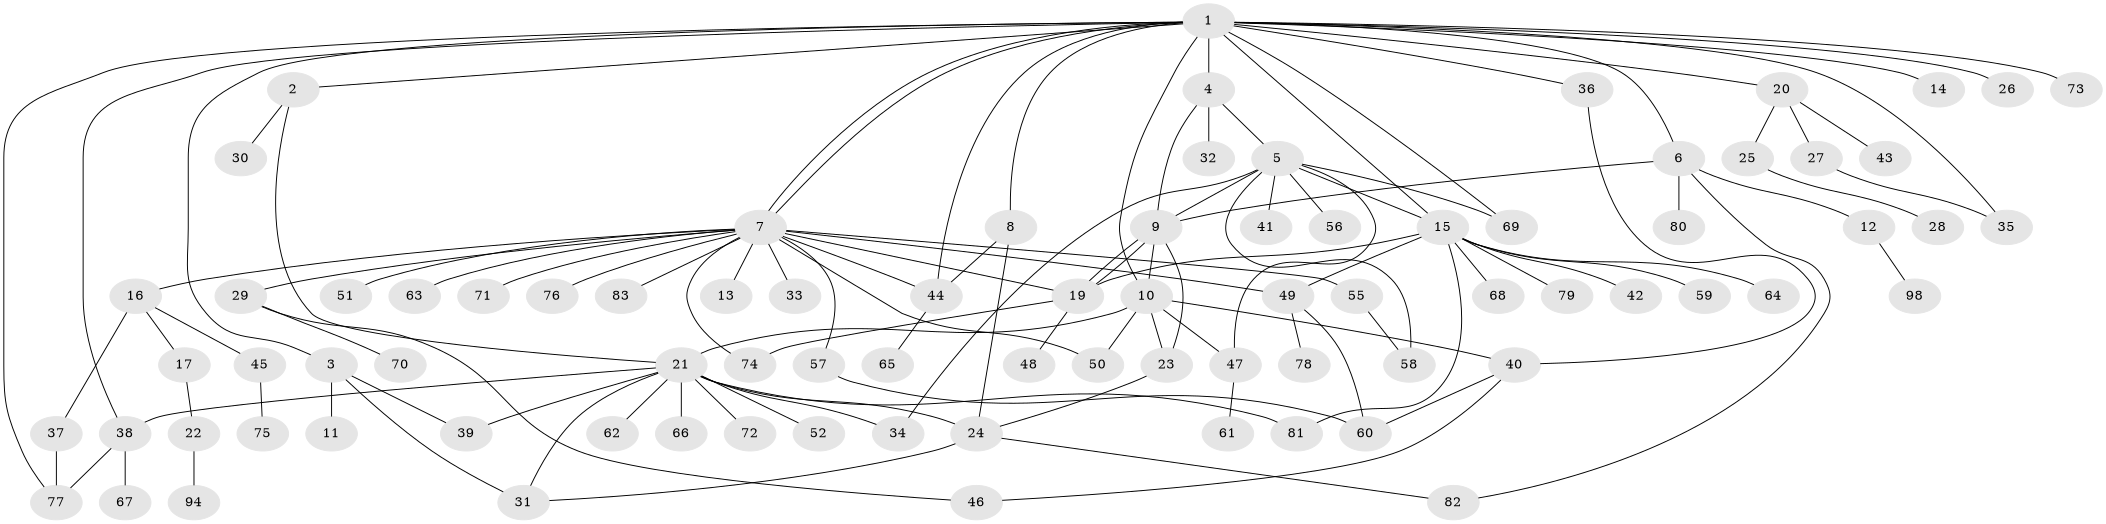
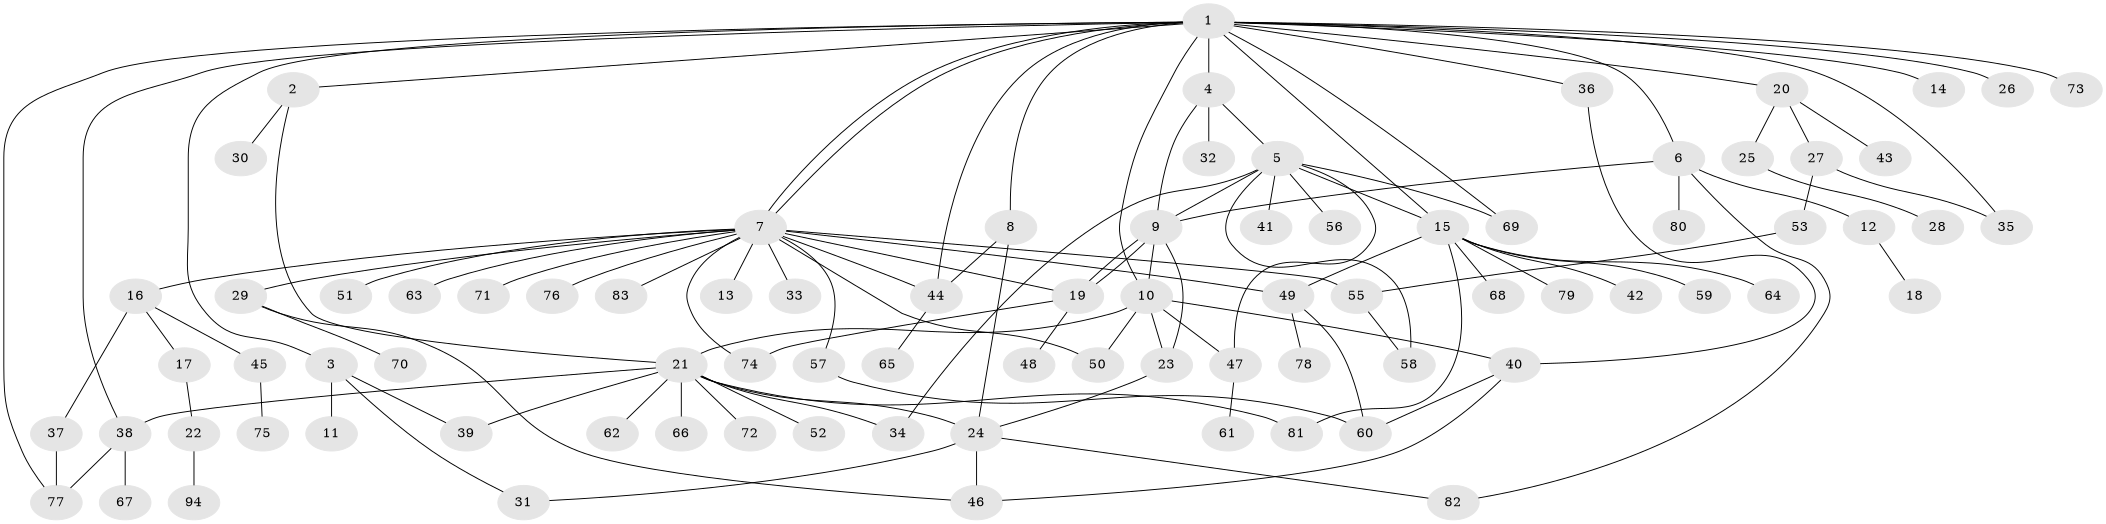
none -> (1800, 227)
(1258, 256) -> none
(1915, 296) -> (1915, 296)
(581, 414) -> none
none -> (977, 468)
